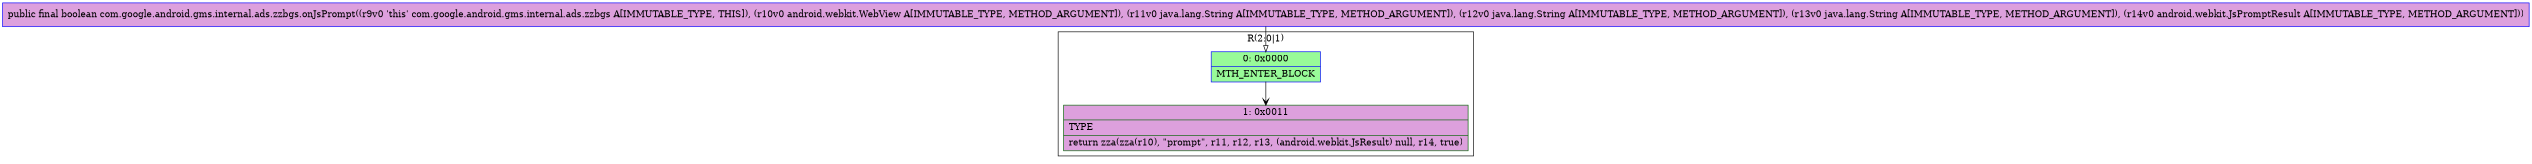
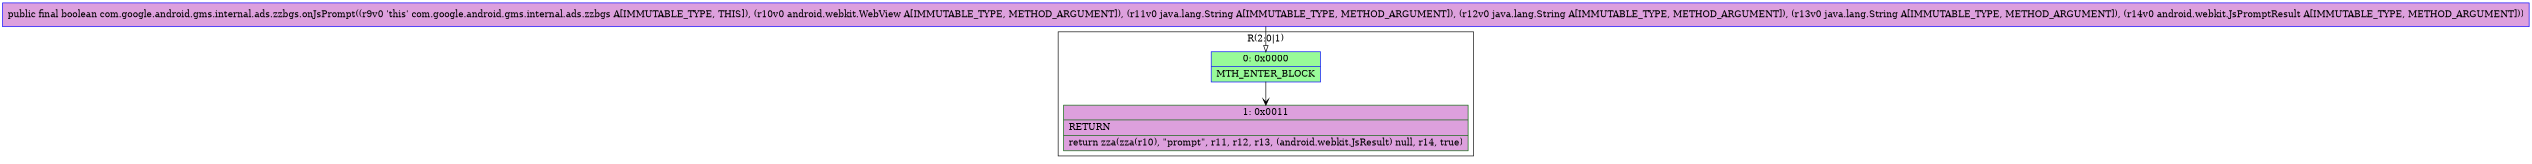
(1081, 127) -> (1090, 127)
